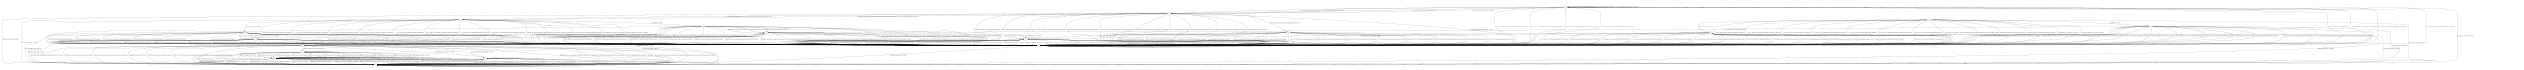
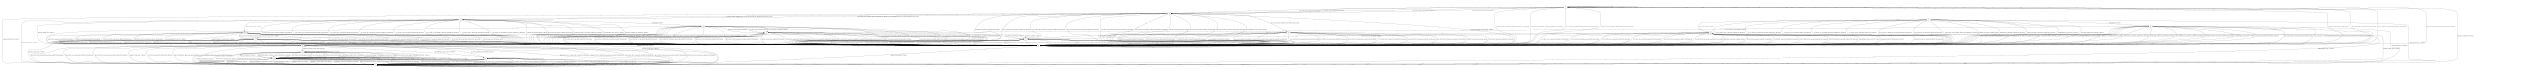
(683, 43) -> (110, 23)
(27, 57) -> none
